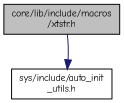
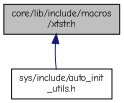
(68, 47) -> (55, 56)
